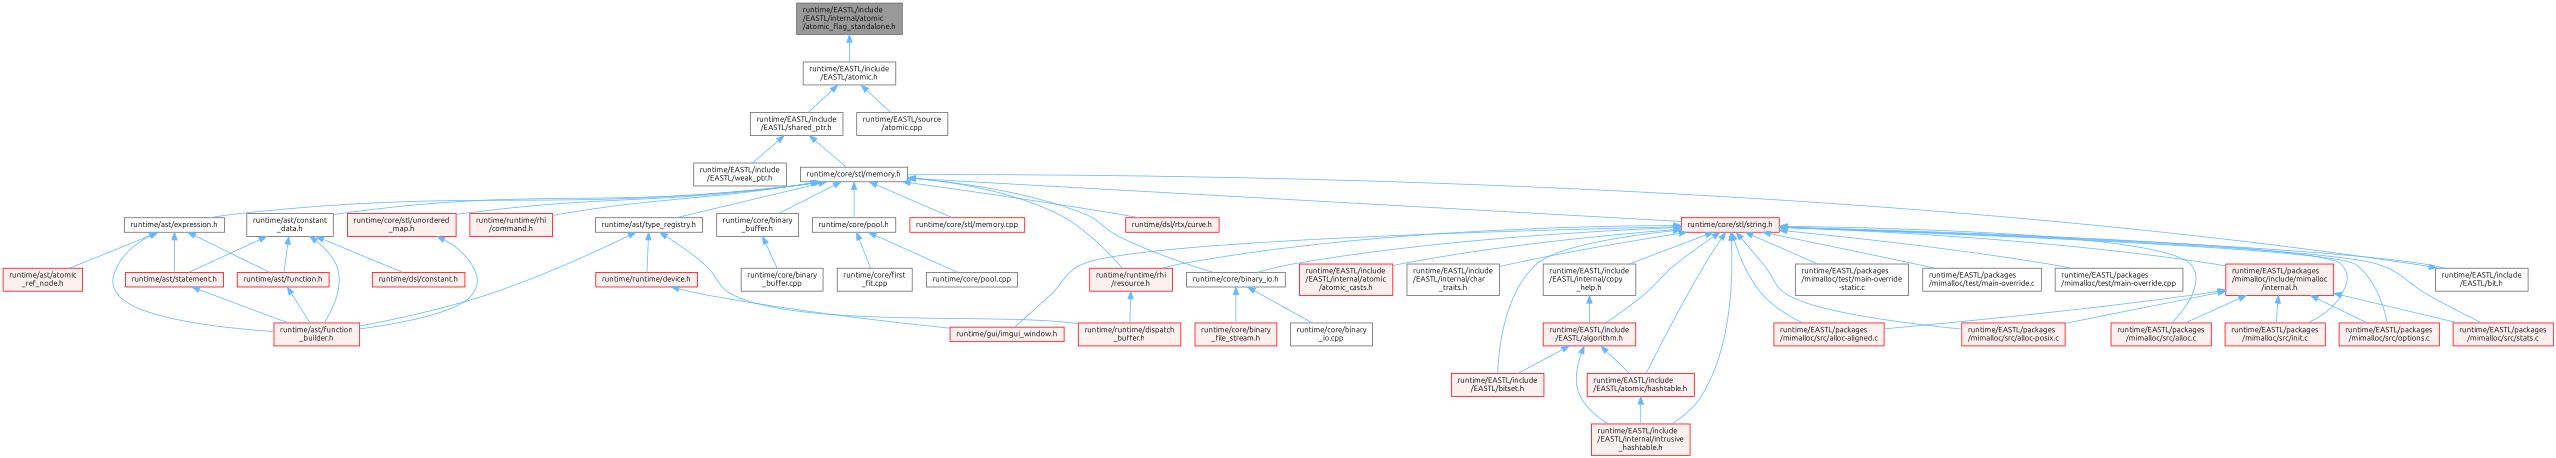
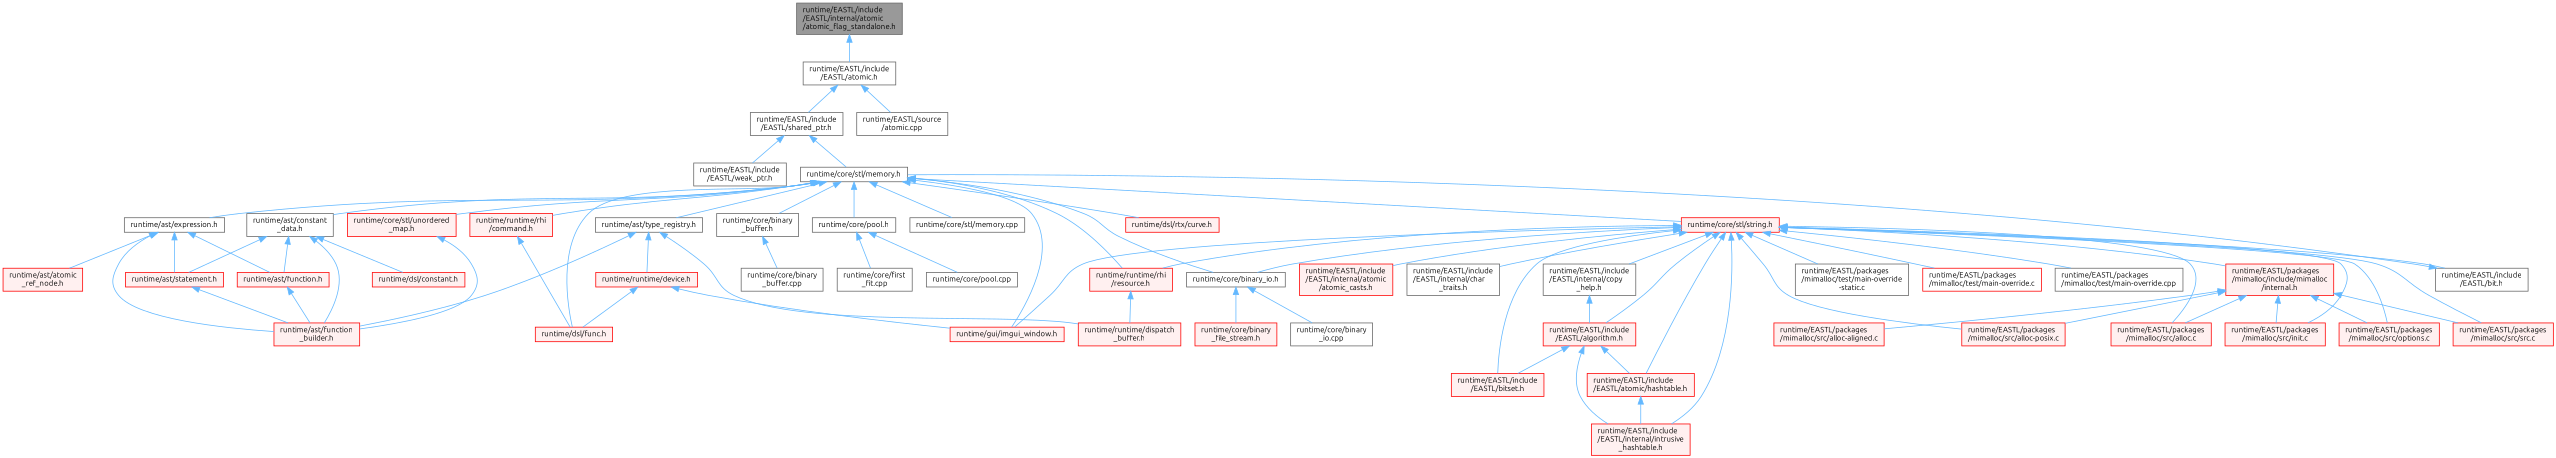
none -> (1032, 214)
(967, 225) -> (967, 225)
(1982, 280) -> (1982, 280)
(1758, 290) -> none
none -> (574, 334)
(2503, 334) -> (2503, 334)
